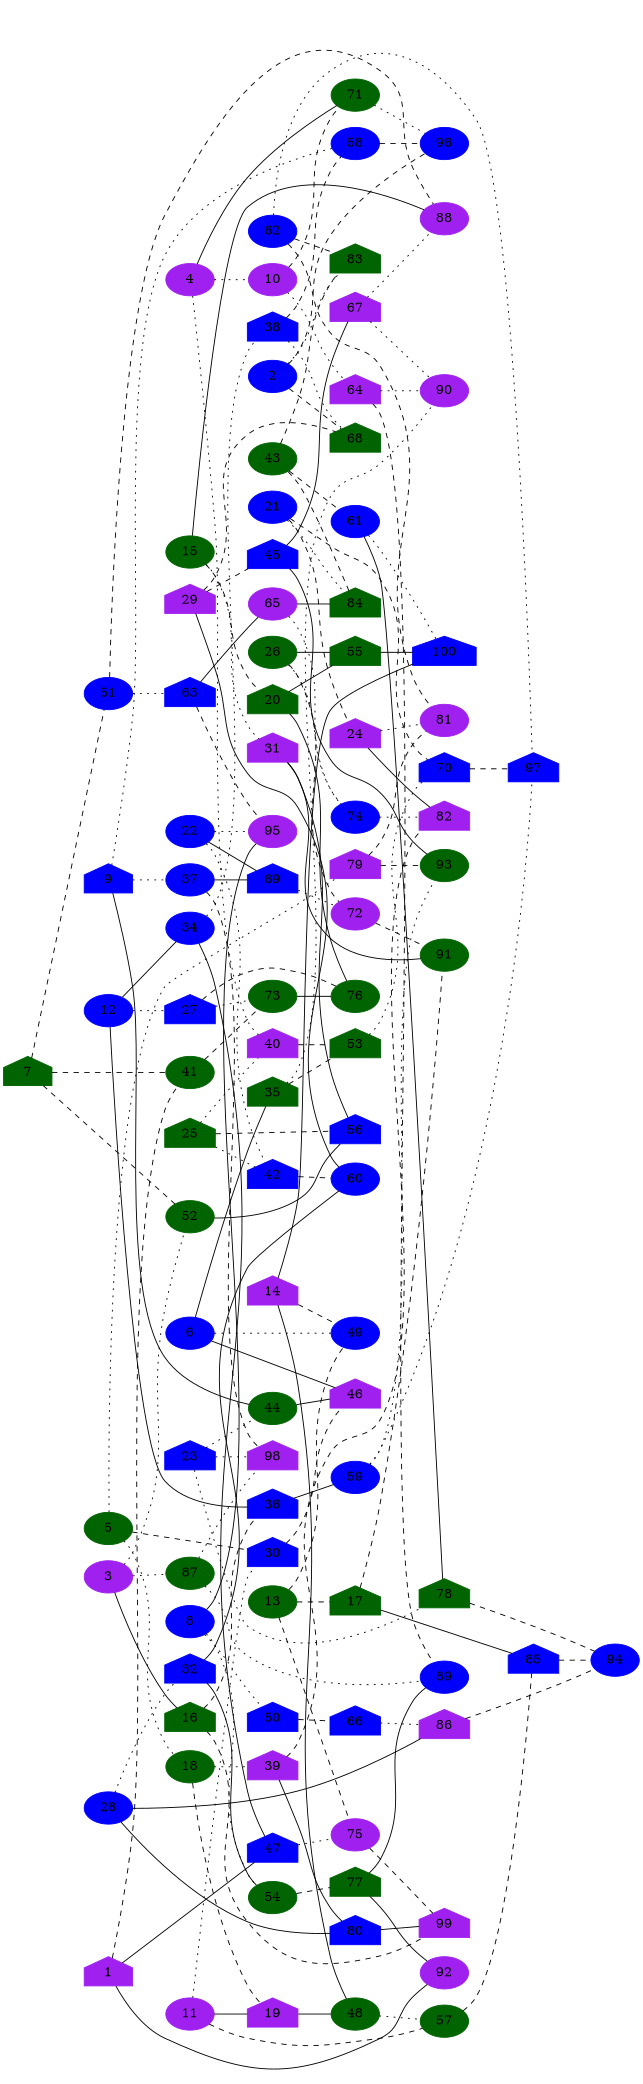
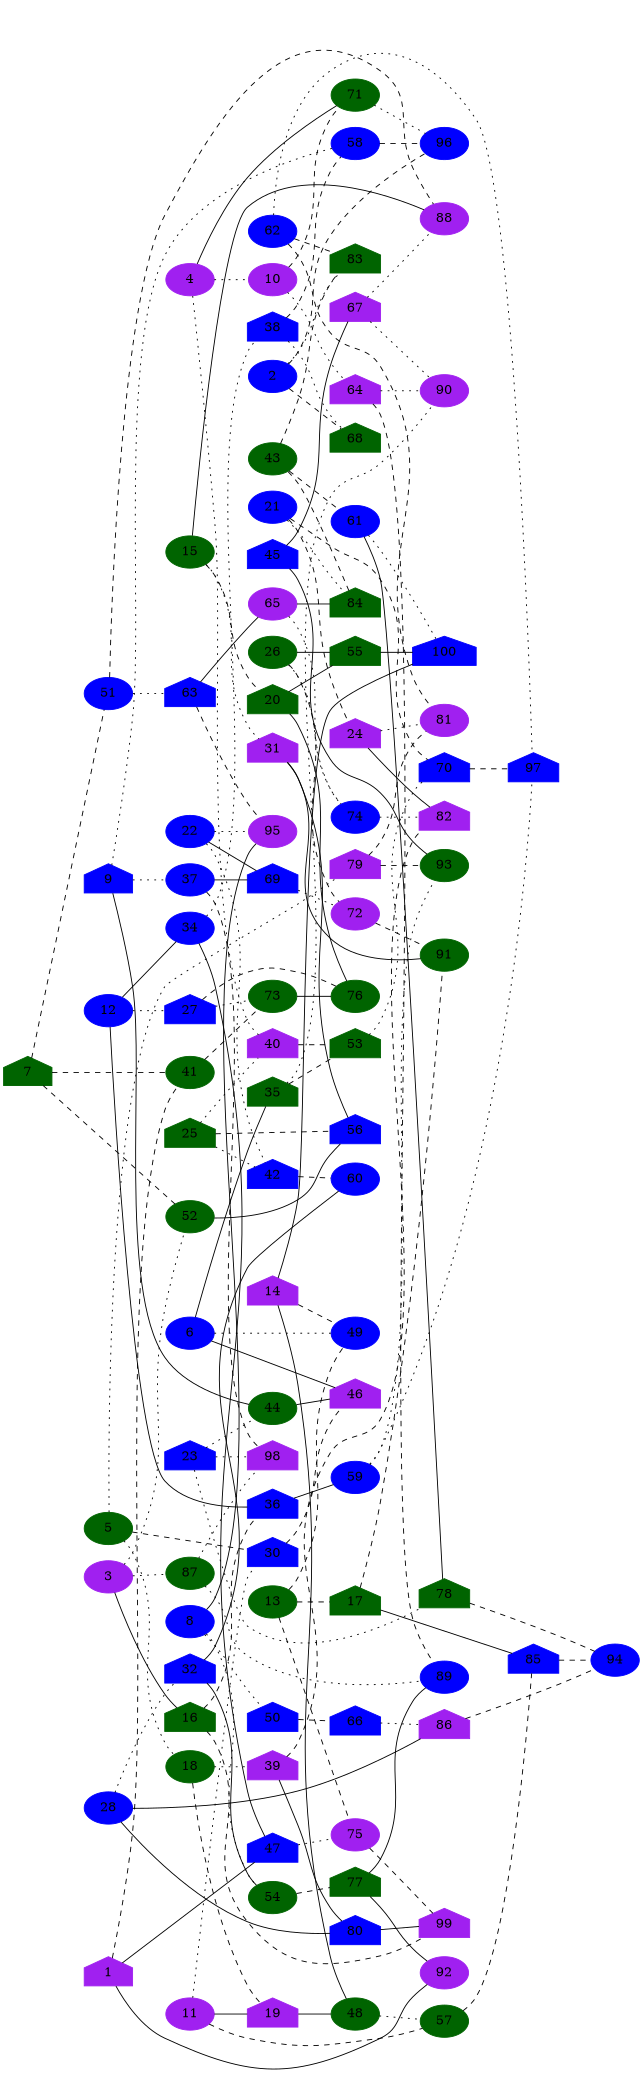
(190, 600) -> none
